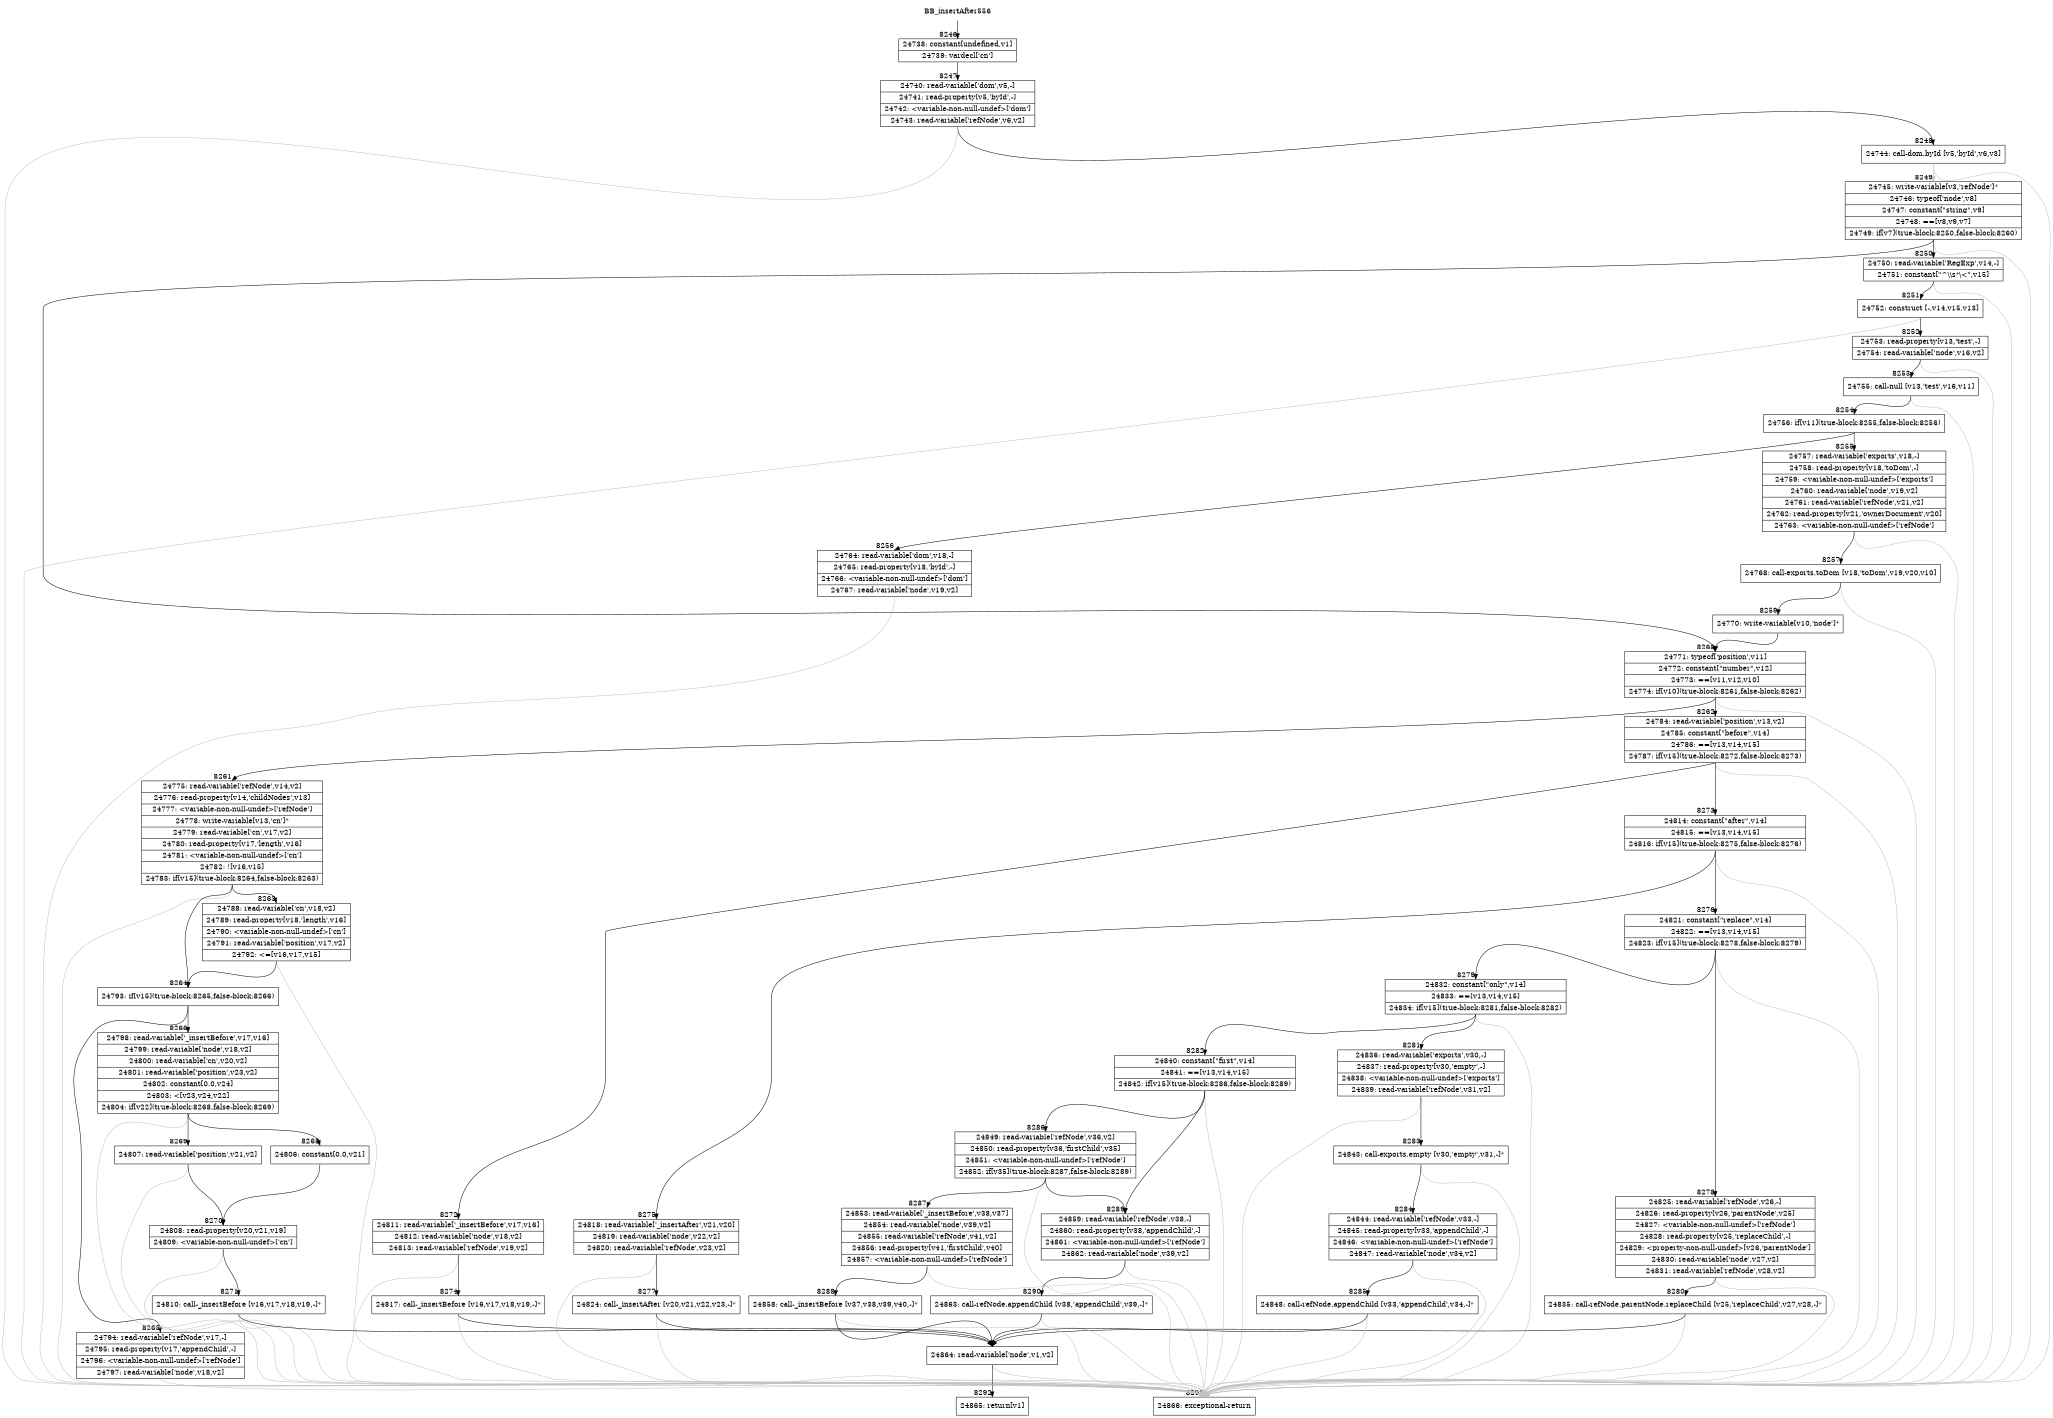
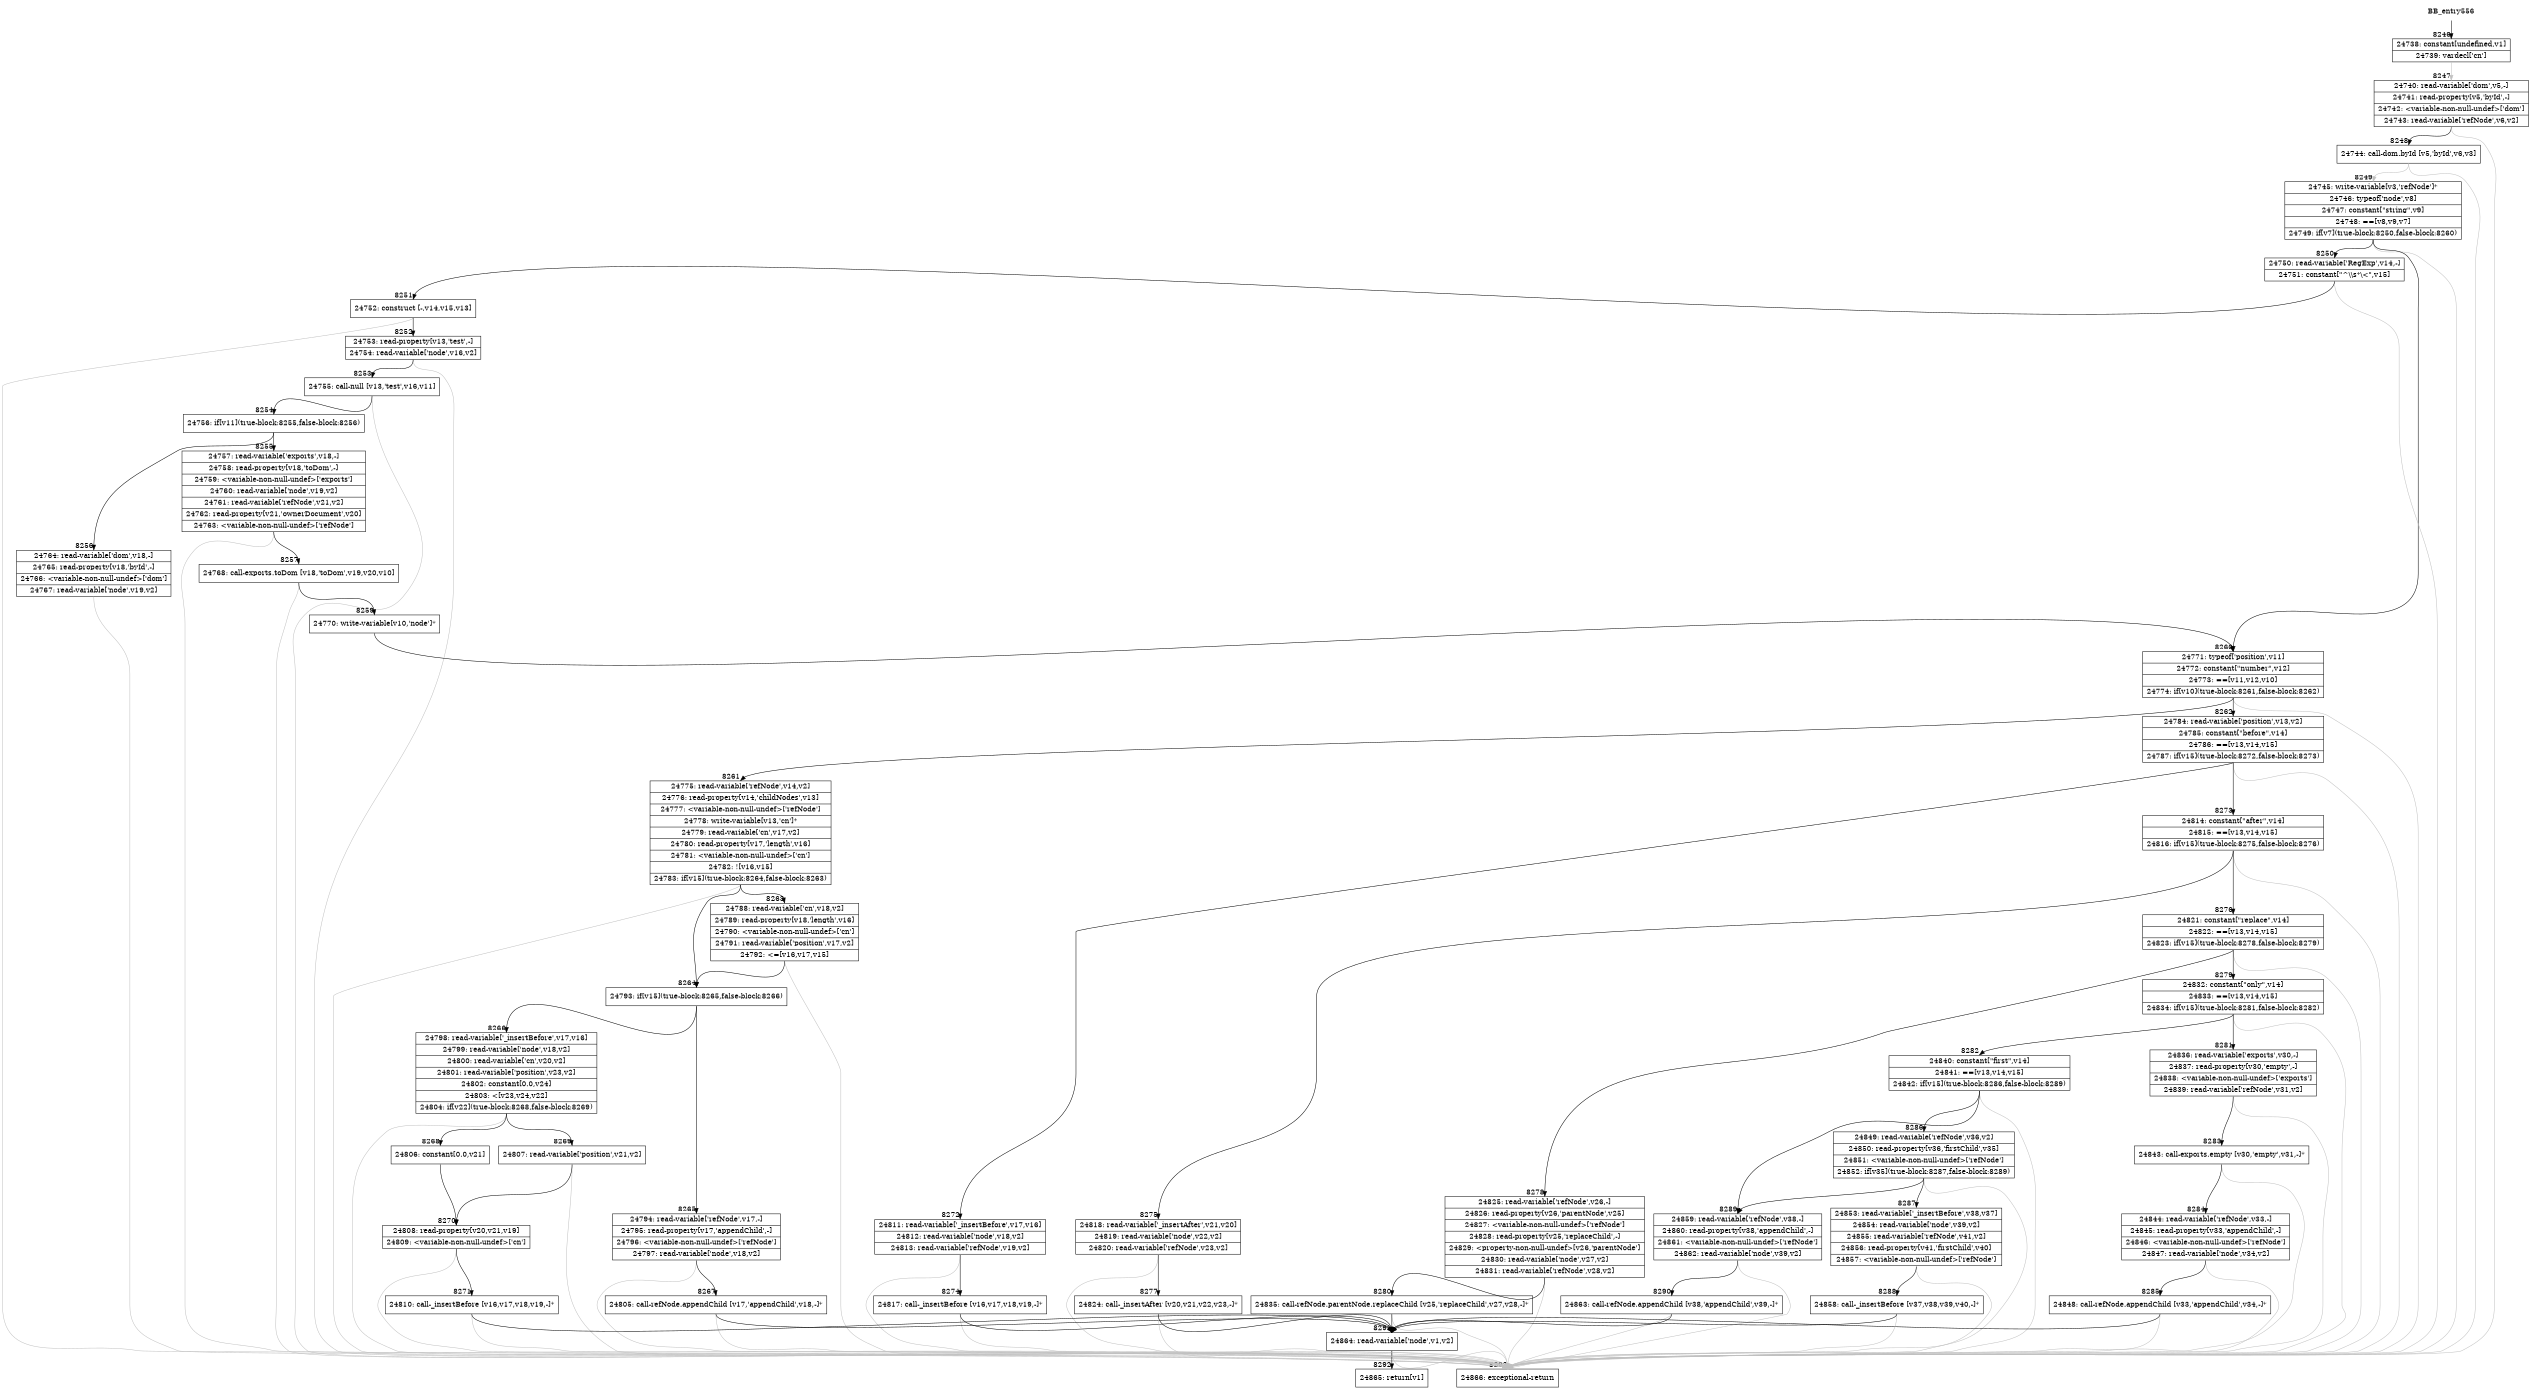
(958, 12) -> (2451, 12)
(958, 69) -> (2451, 69)
none -> (716, 1305)
